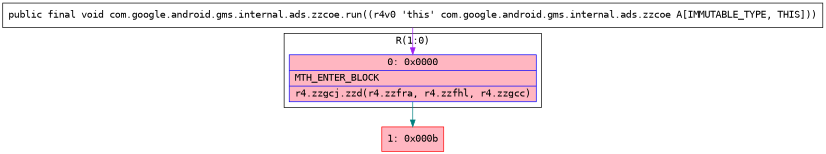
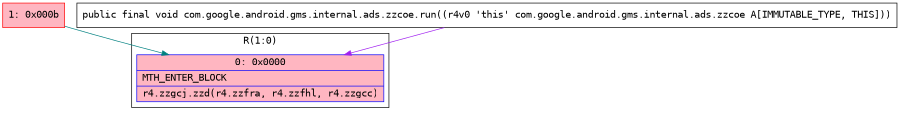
(413, 112) -> (113, 40)
